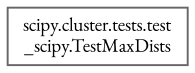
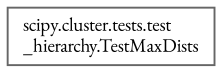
(98, 36) -> (111, 36)
